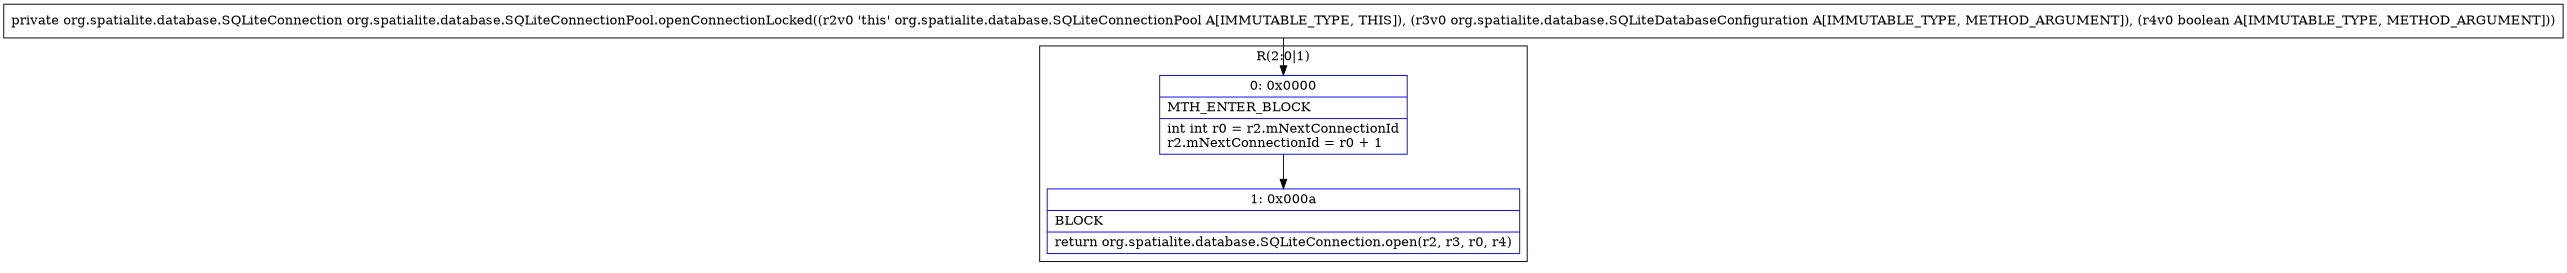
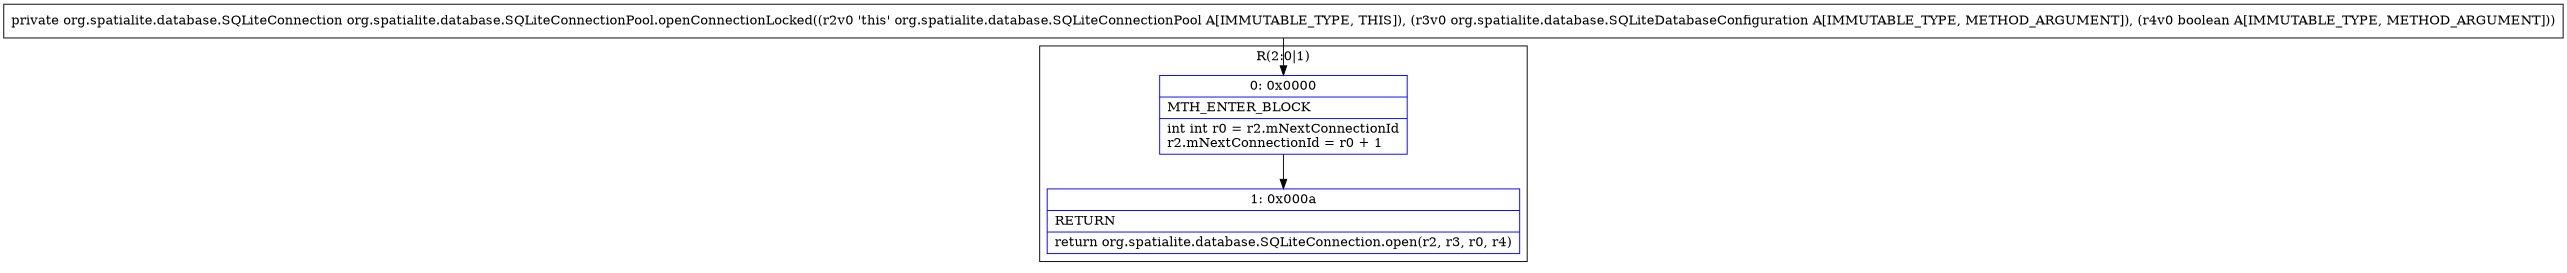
(1079, 221) -> (1085, 221)
